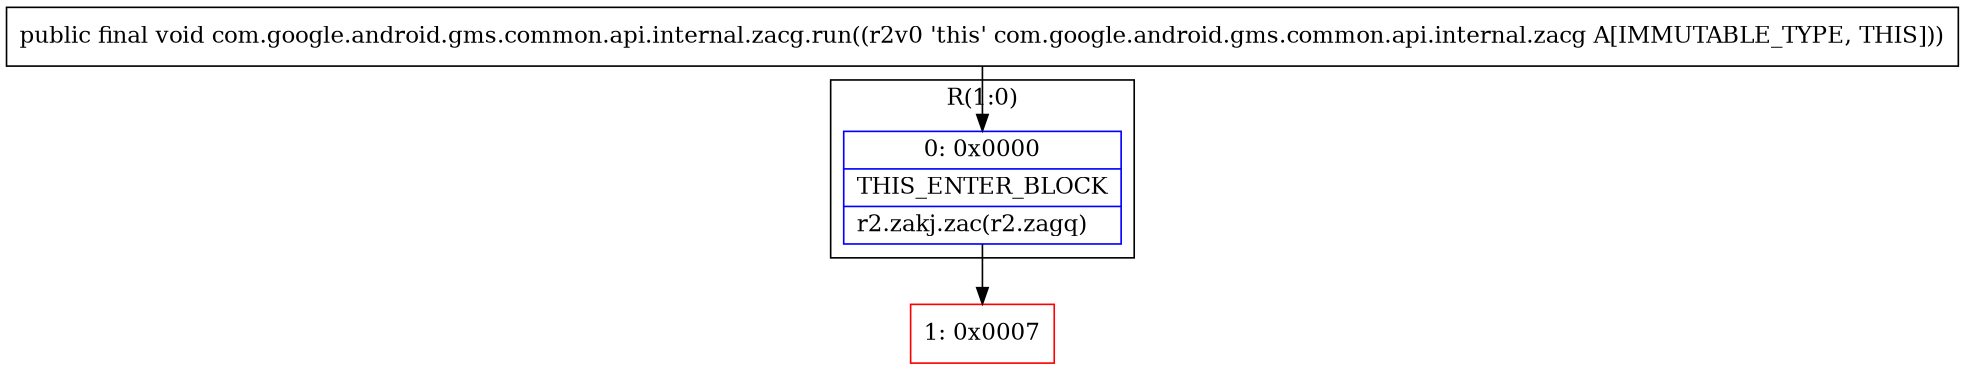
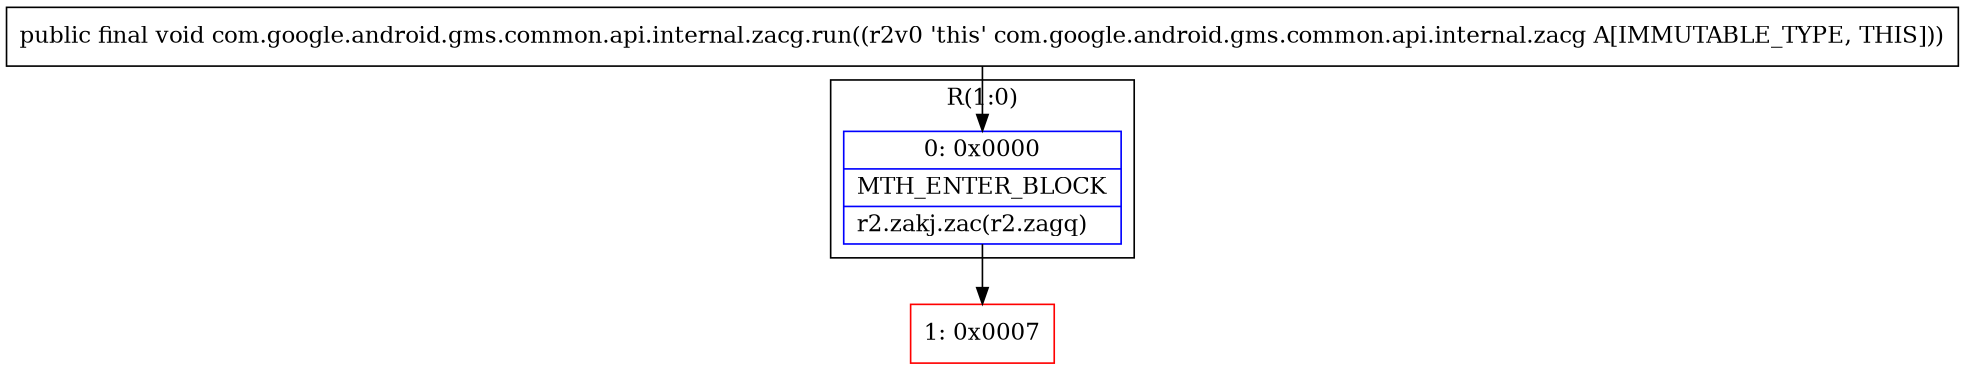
(982, 187) -> (982, 187)
